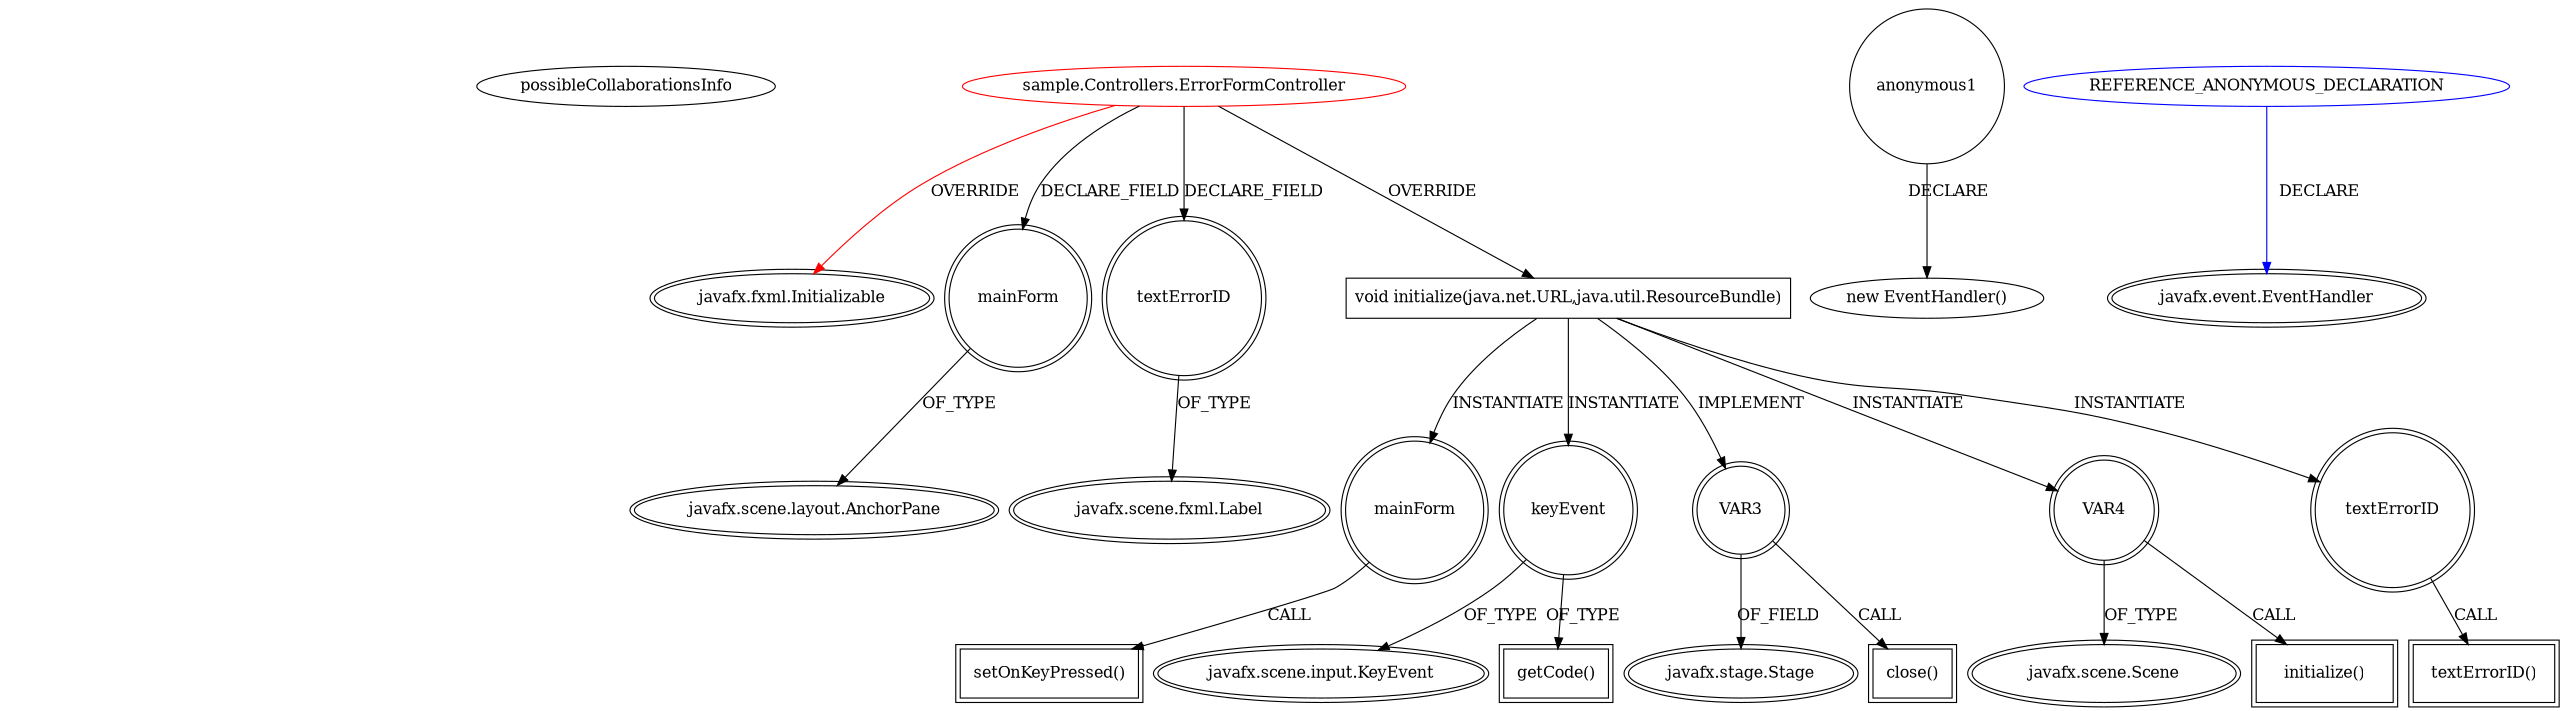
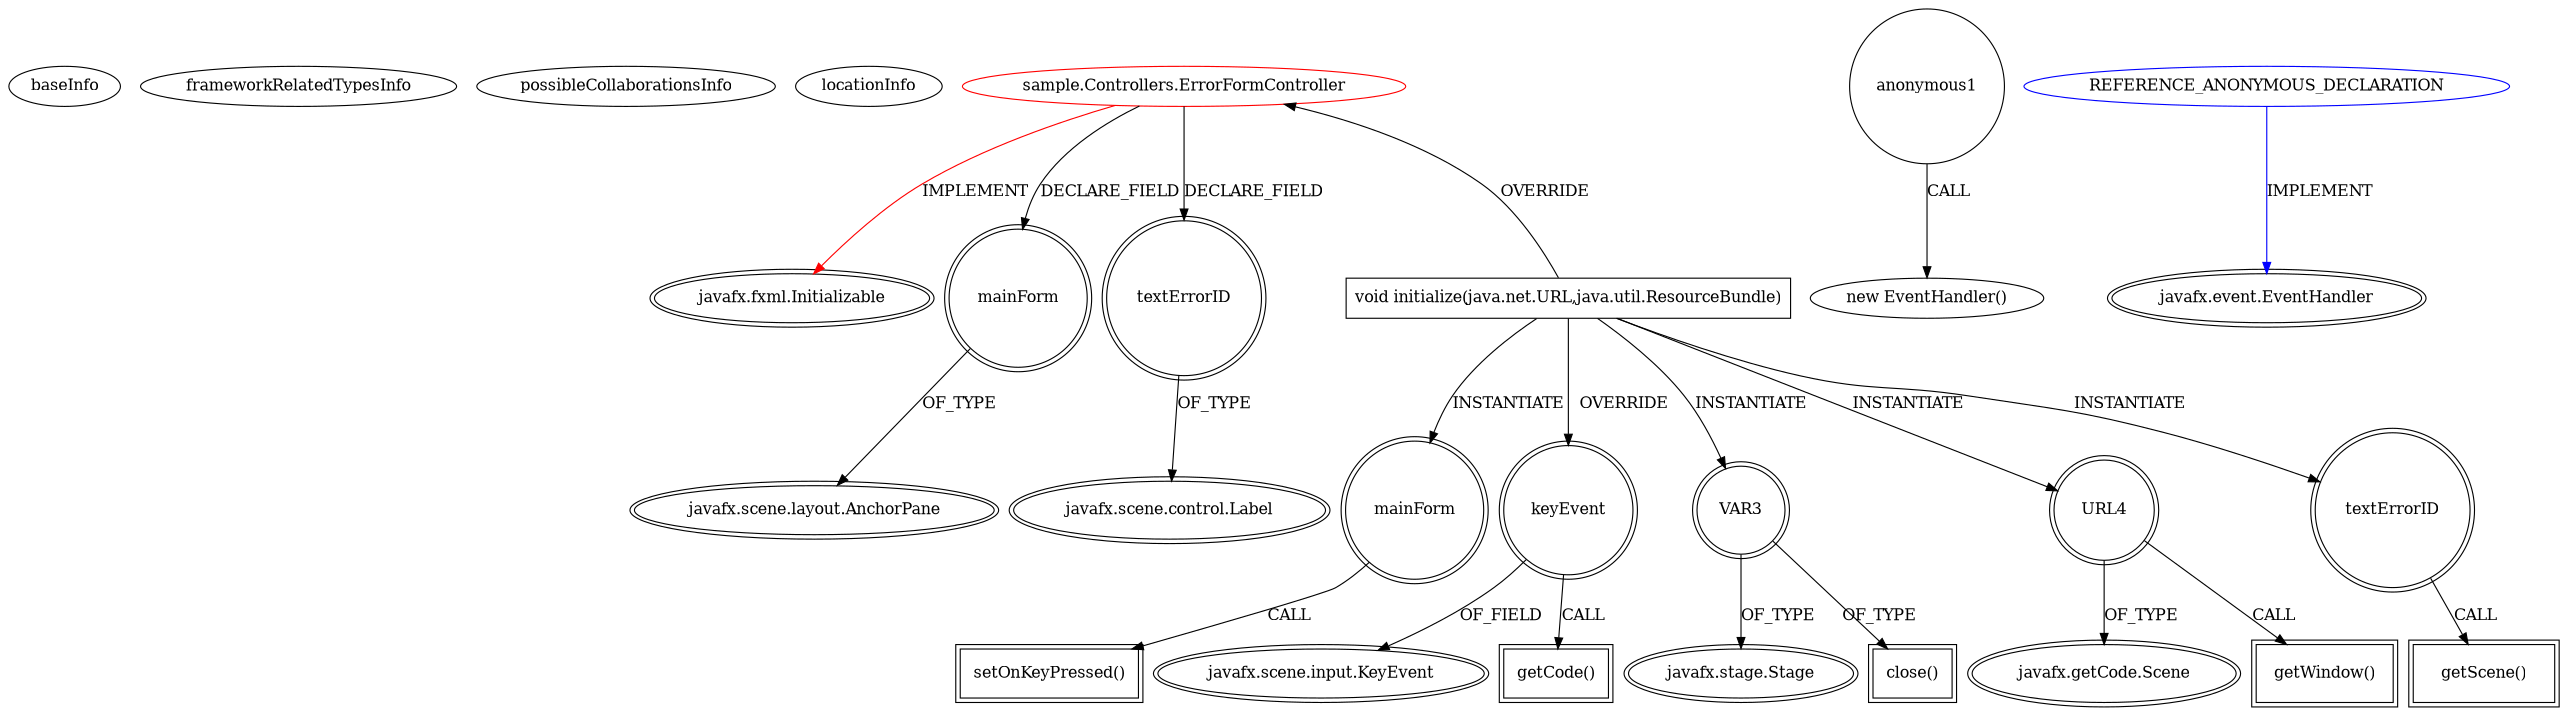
none -> (65, 86)
none -> (299, 86)
none -> (869, 86)
(1371, 189) -> (1447, 163)
(975, 192) -> (975, 192)
(1949, 192) -> (1949, 192)
(2320, 192) -> (2320, 192)
(1624, 404) -> (1624, 404)
(1751, 404) -> (1751, 404)
(1170, 510) -> (1170, 510)
(2104, 510) -> (2104, 510)
(1501, 616) -> (1501, 616)
(1583, 616) -> (1583, 616)
(1778, 616) -> (1778, 616)
(1880, 616) -> (1880, 616)
(2104, 674) -> (2104, 674)
(2325, 674) -> (2325, 674)
(2484, 674) -> (2484, 674)
